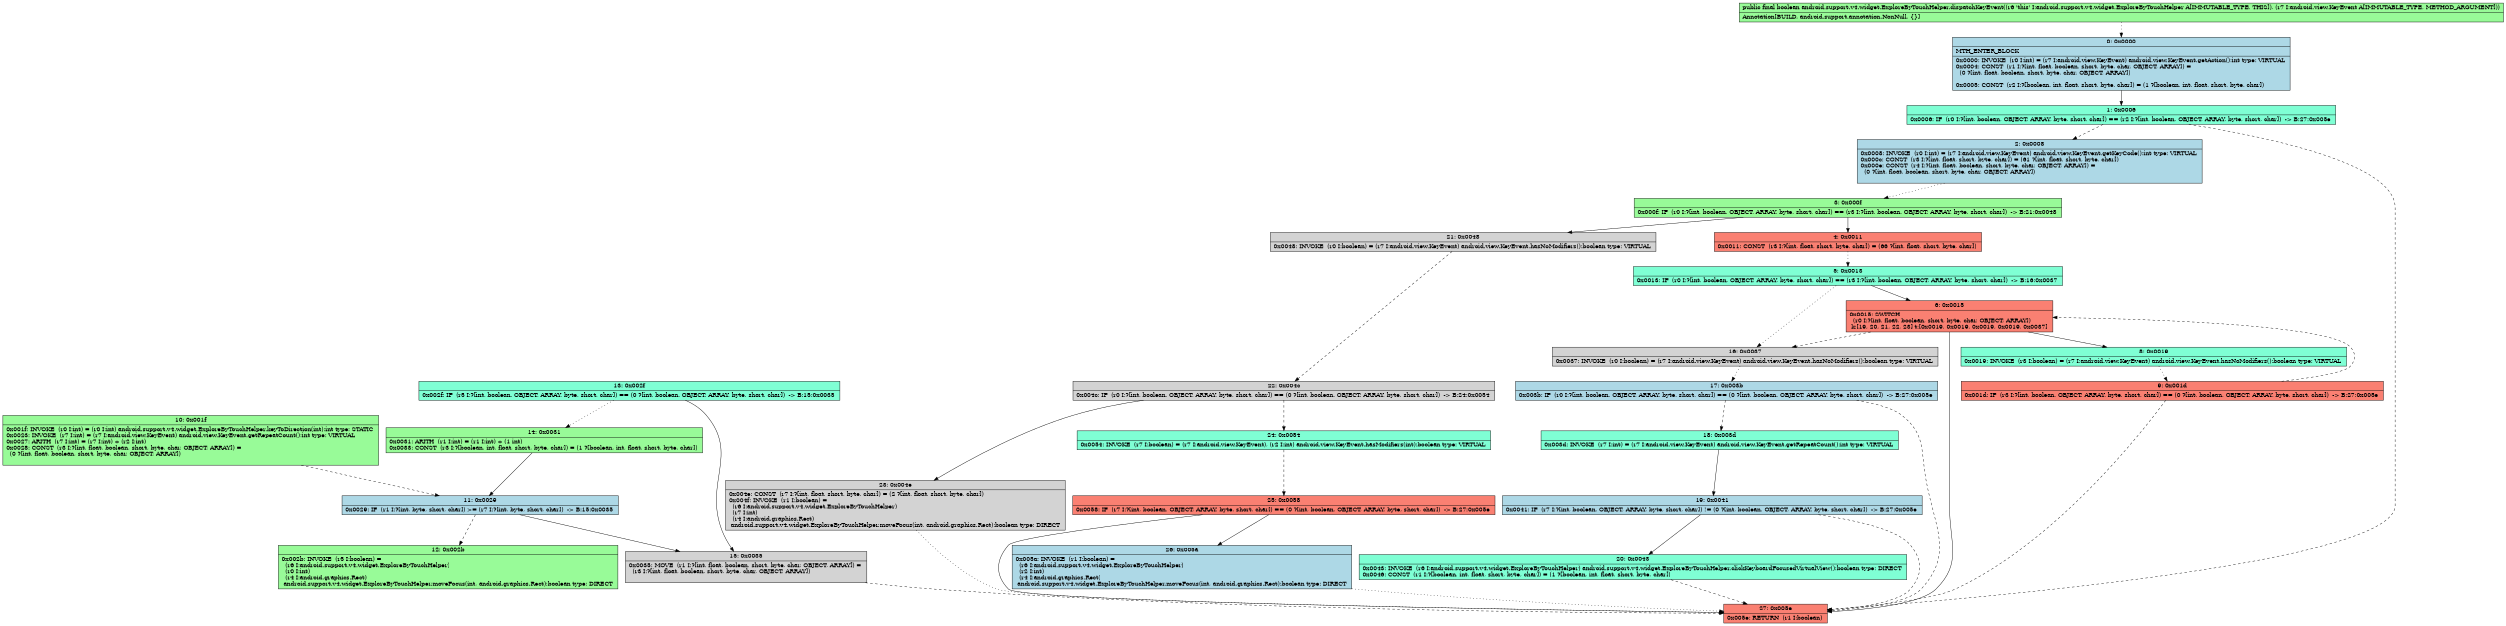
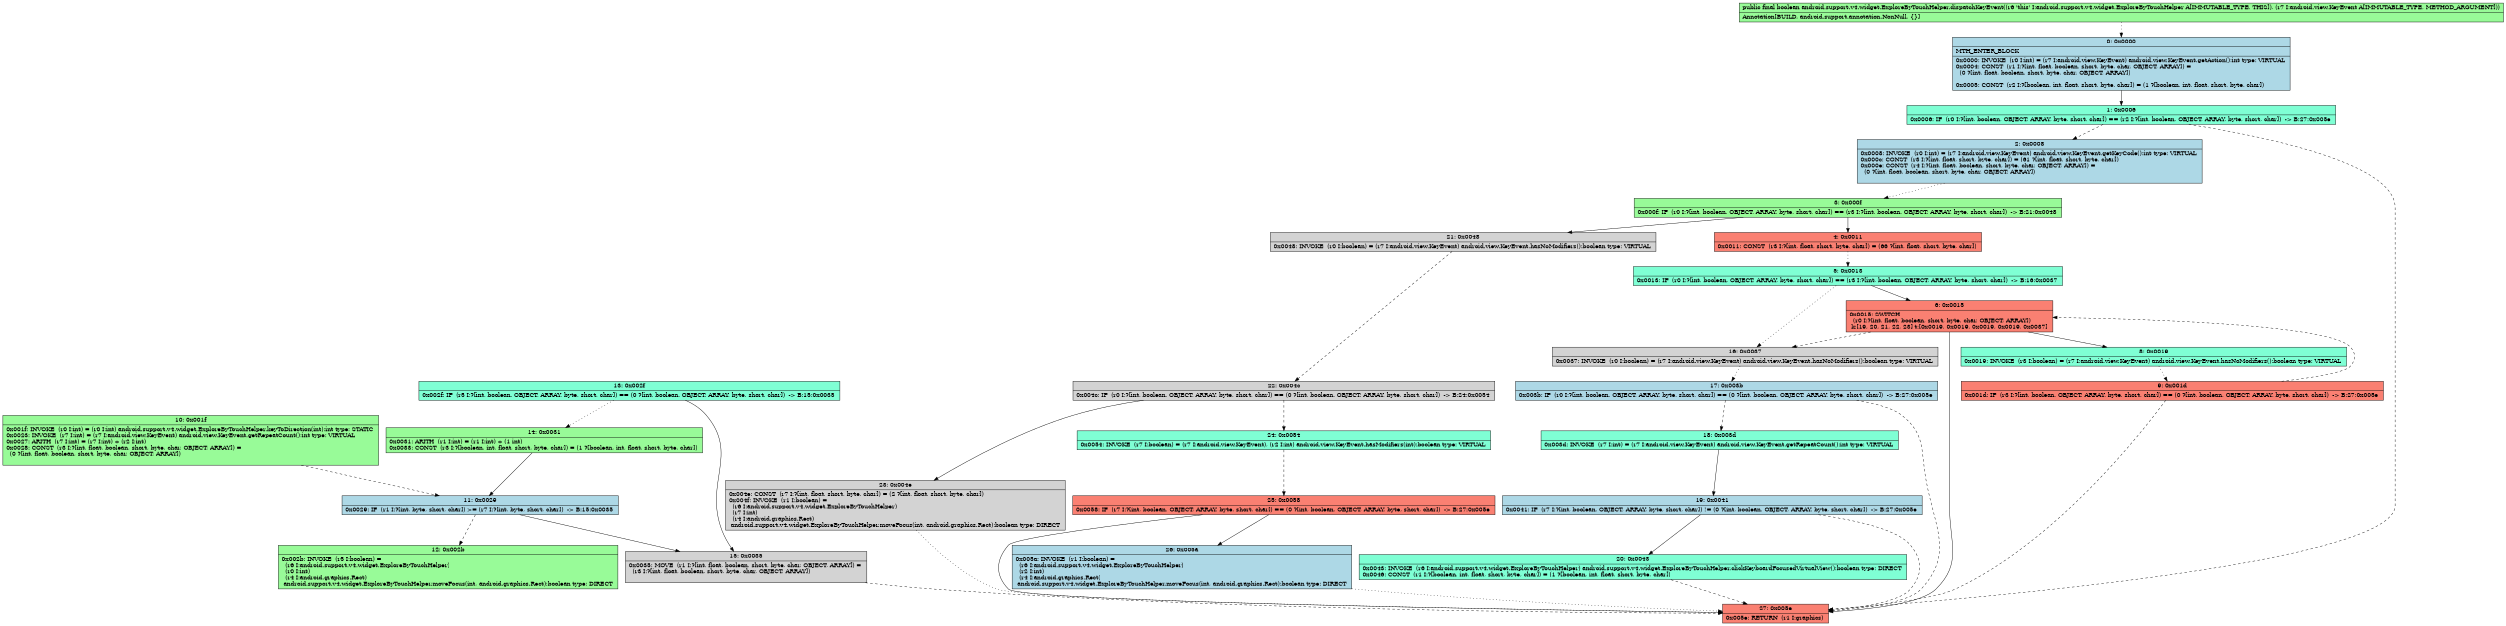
(1776, 618) -> (1776, 618)
